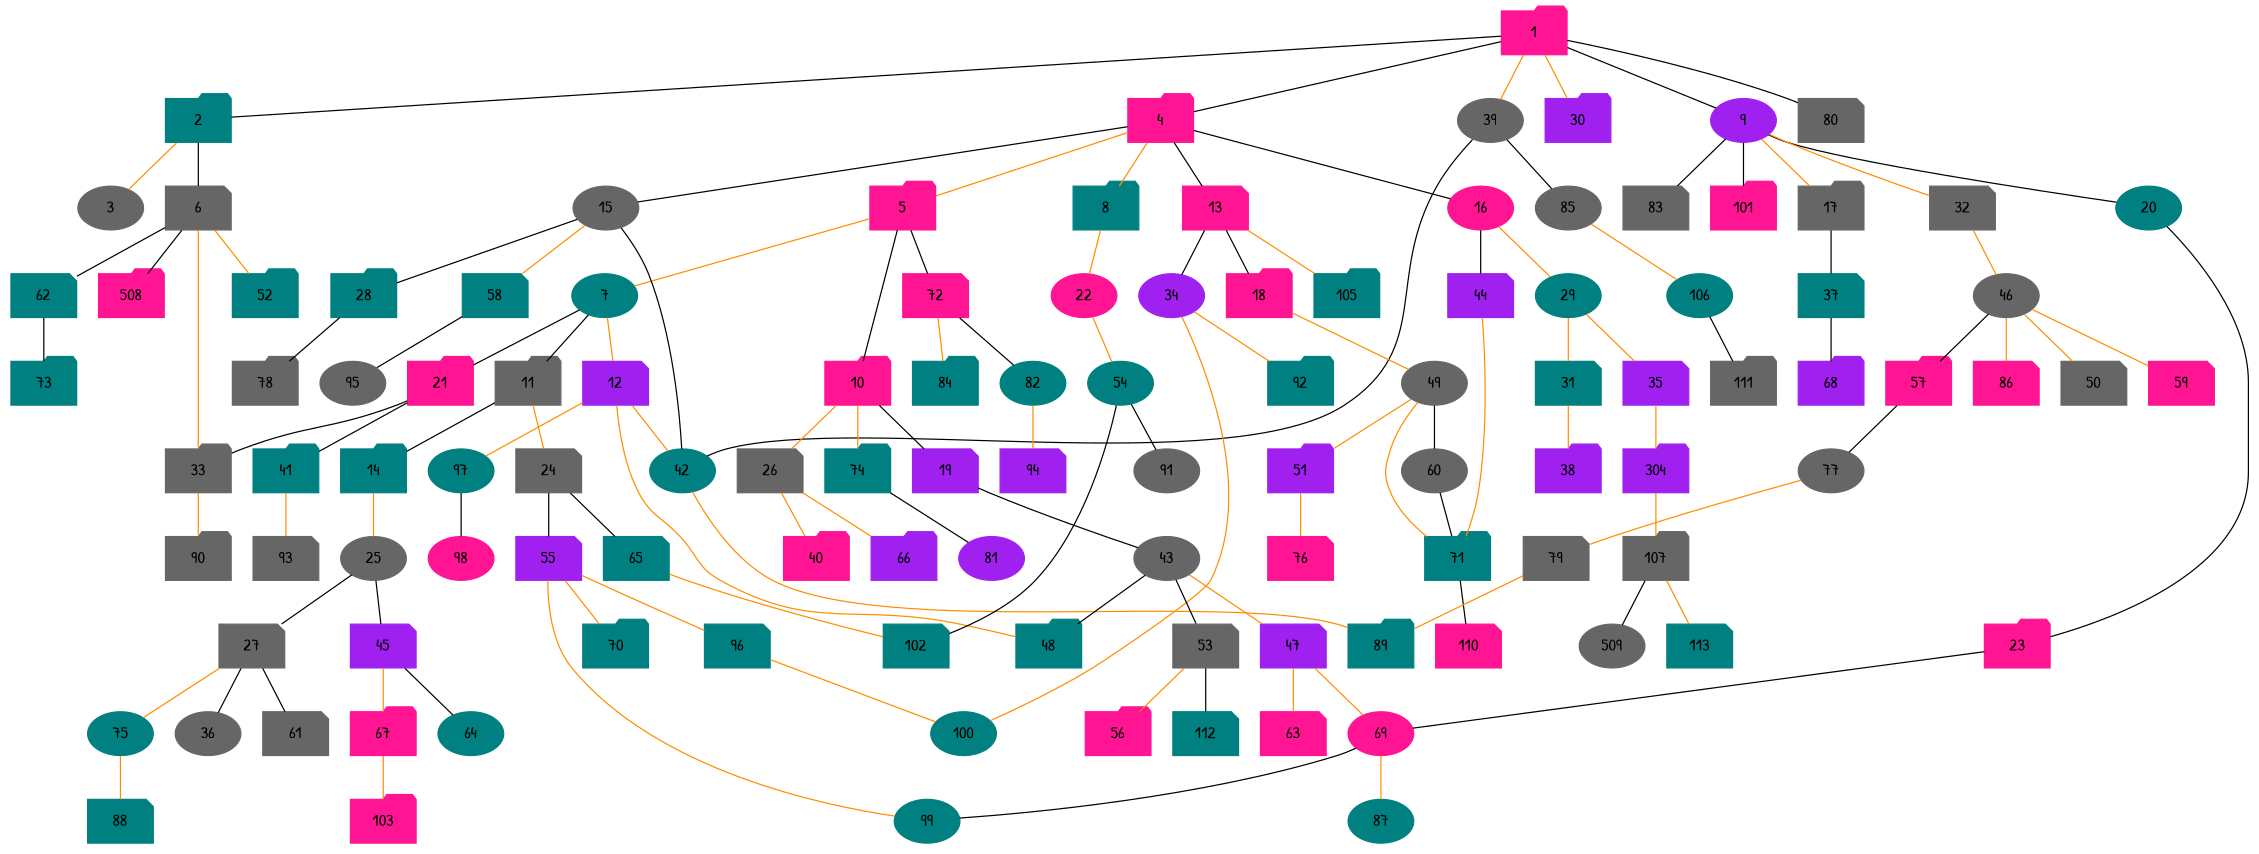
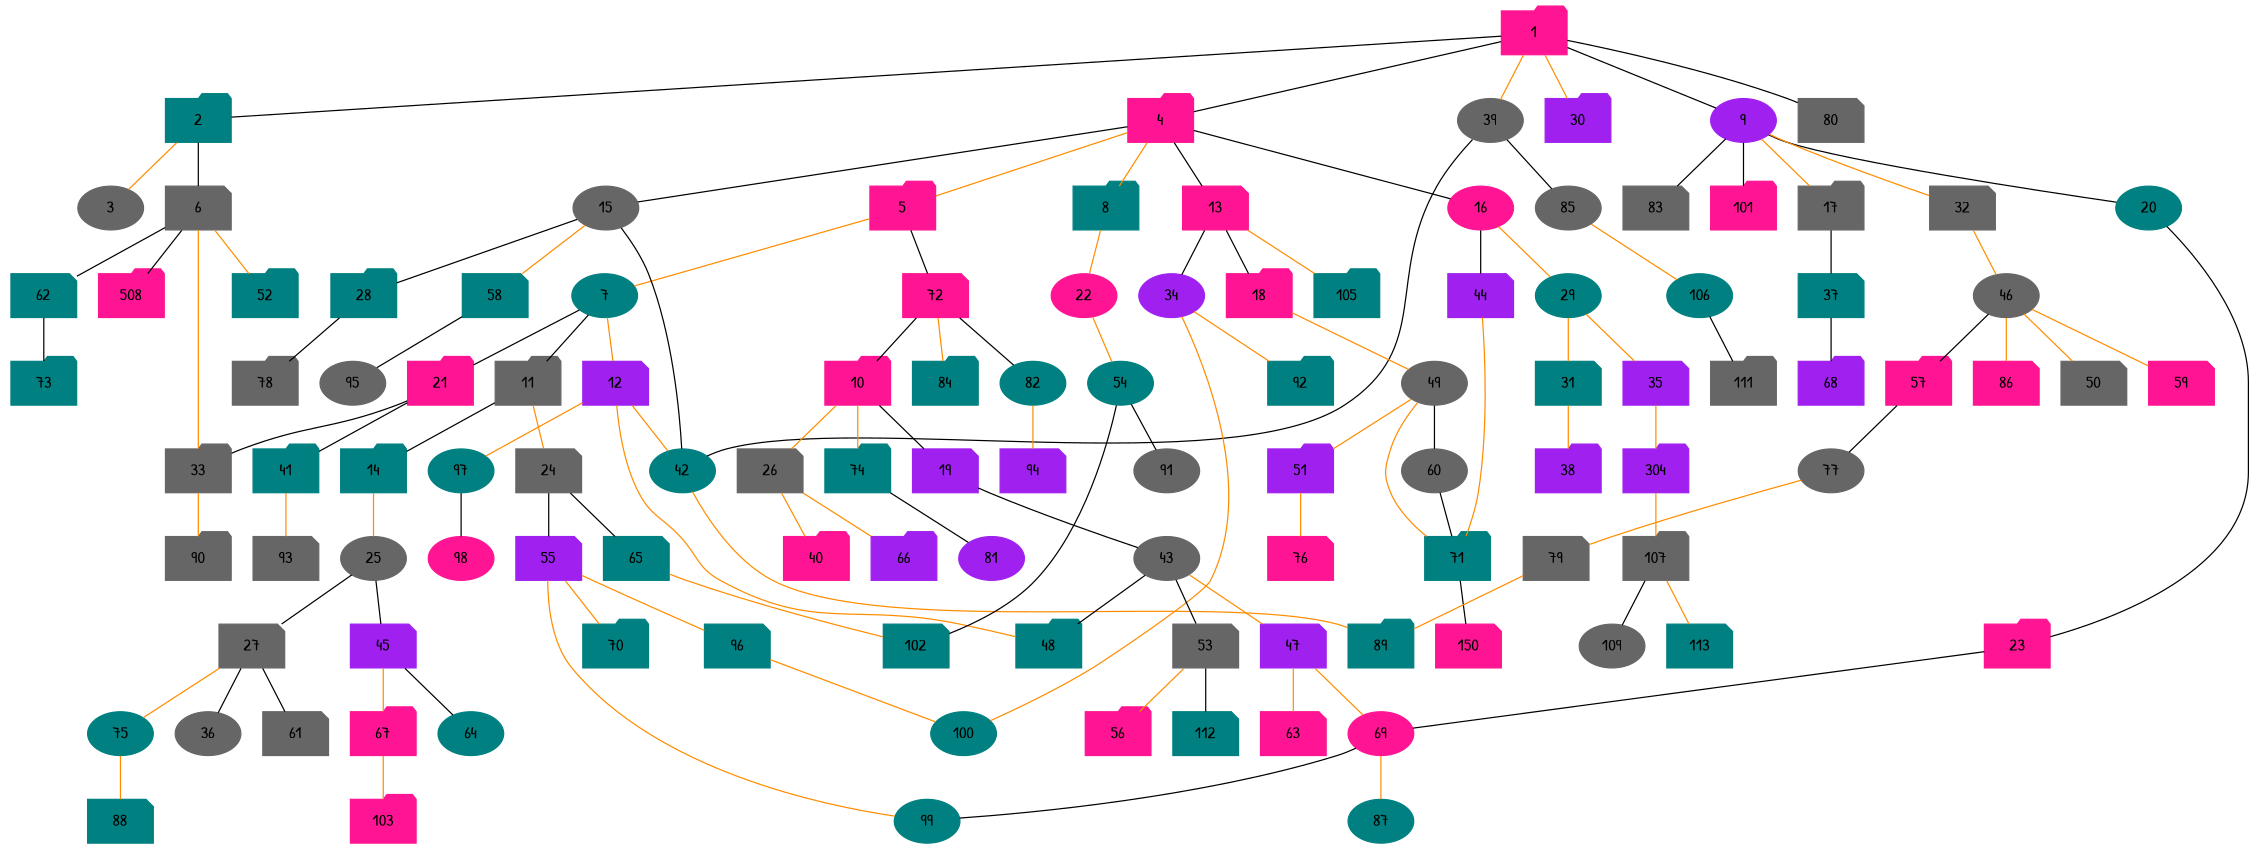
(880, 296) -> (897, 340)
(1469, 646) -> (1469, 646)
(1612, 646) -> (1612, 646)
